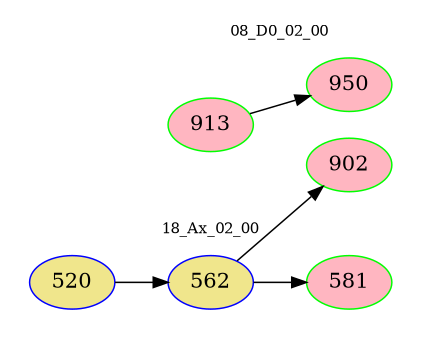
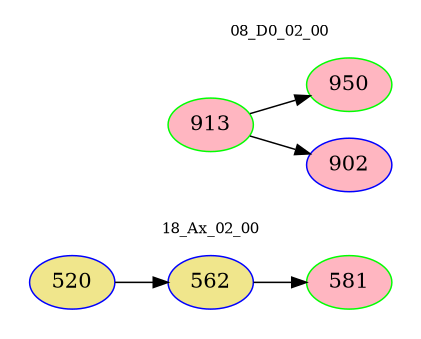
(349, 165) -> (349, 165)
(274, 229) -> (273, 143)
